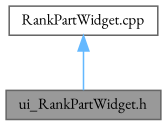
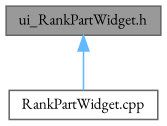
(83, 71) -> (83, 71)
